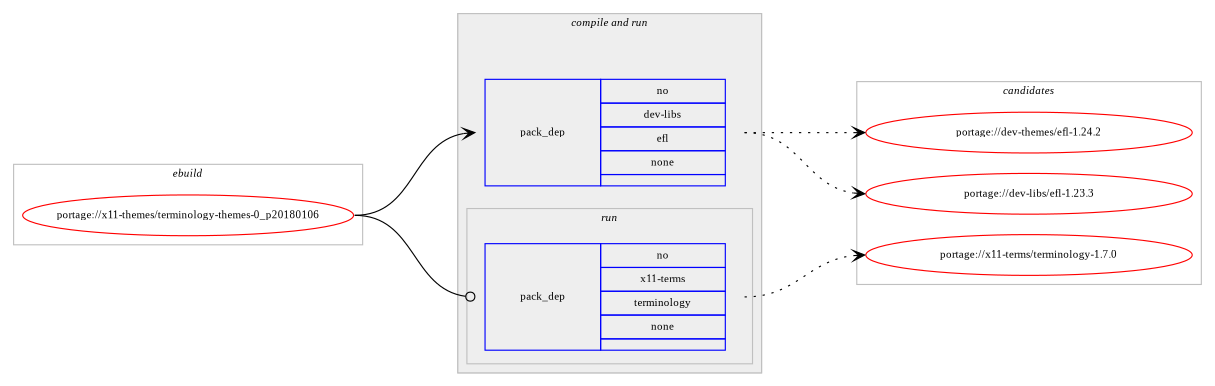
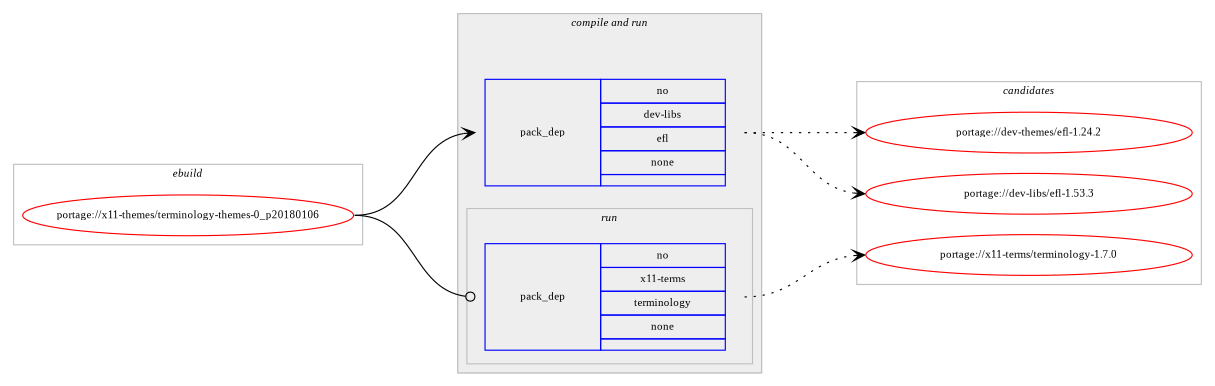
(1029, 194) -> (1029, 194)
